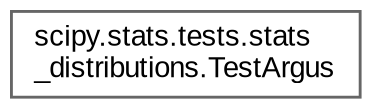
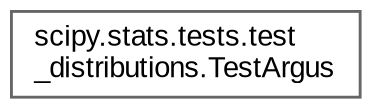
(186, 54) -> (186, 54)
